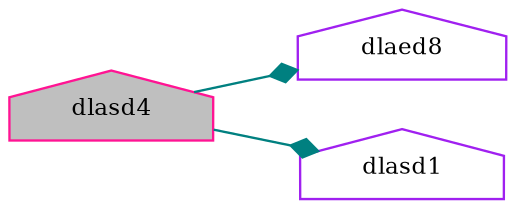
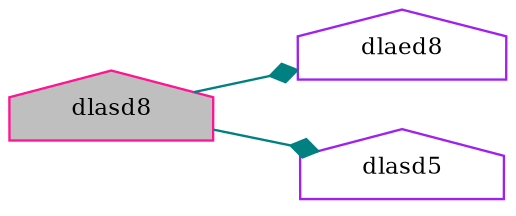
(111, 109) -> (111, 109)
(402, 168) -> (402, 168)
